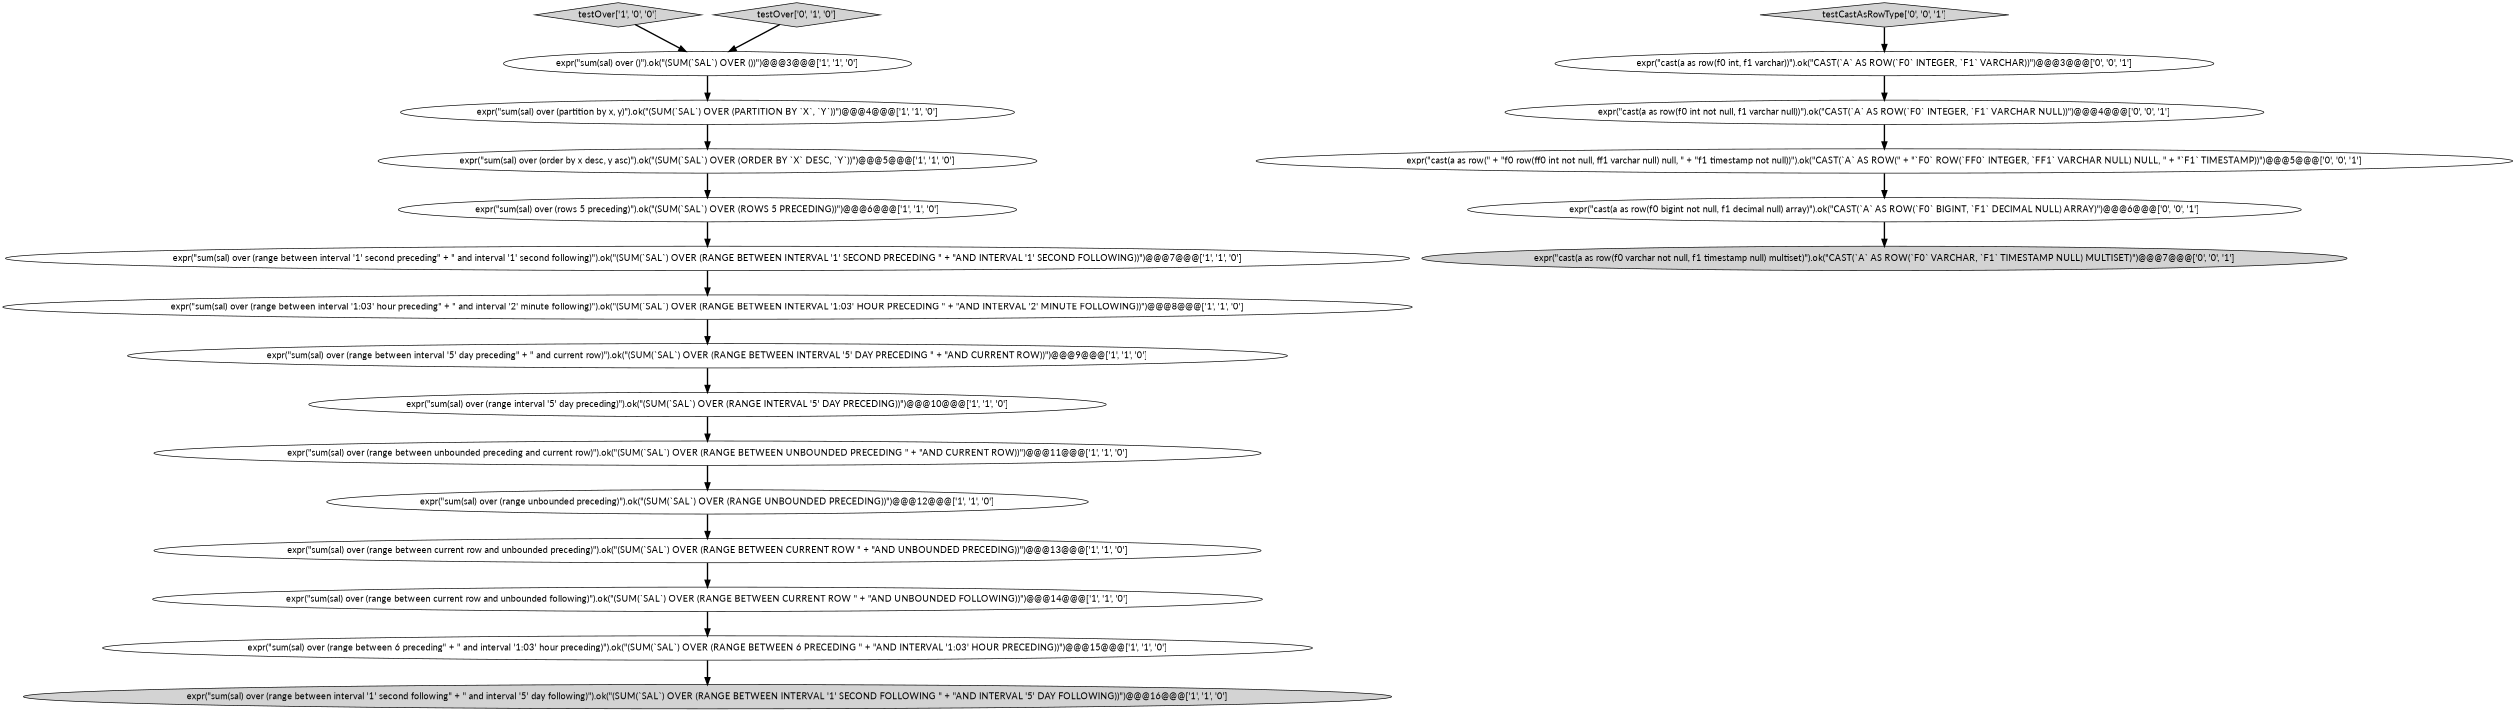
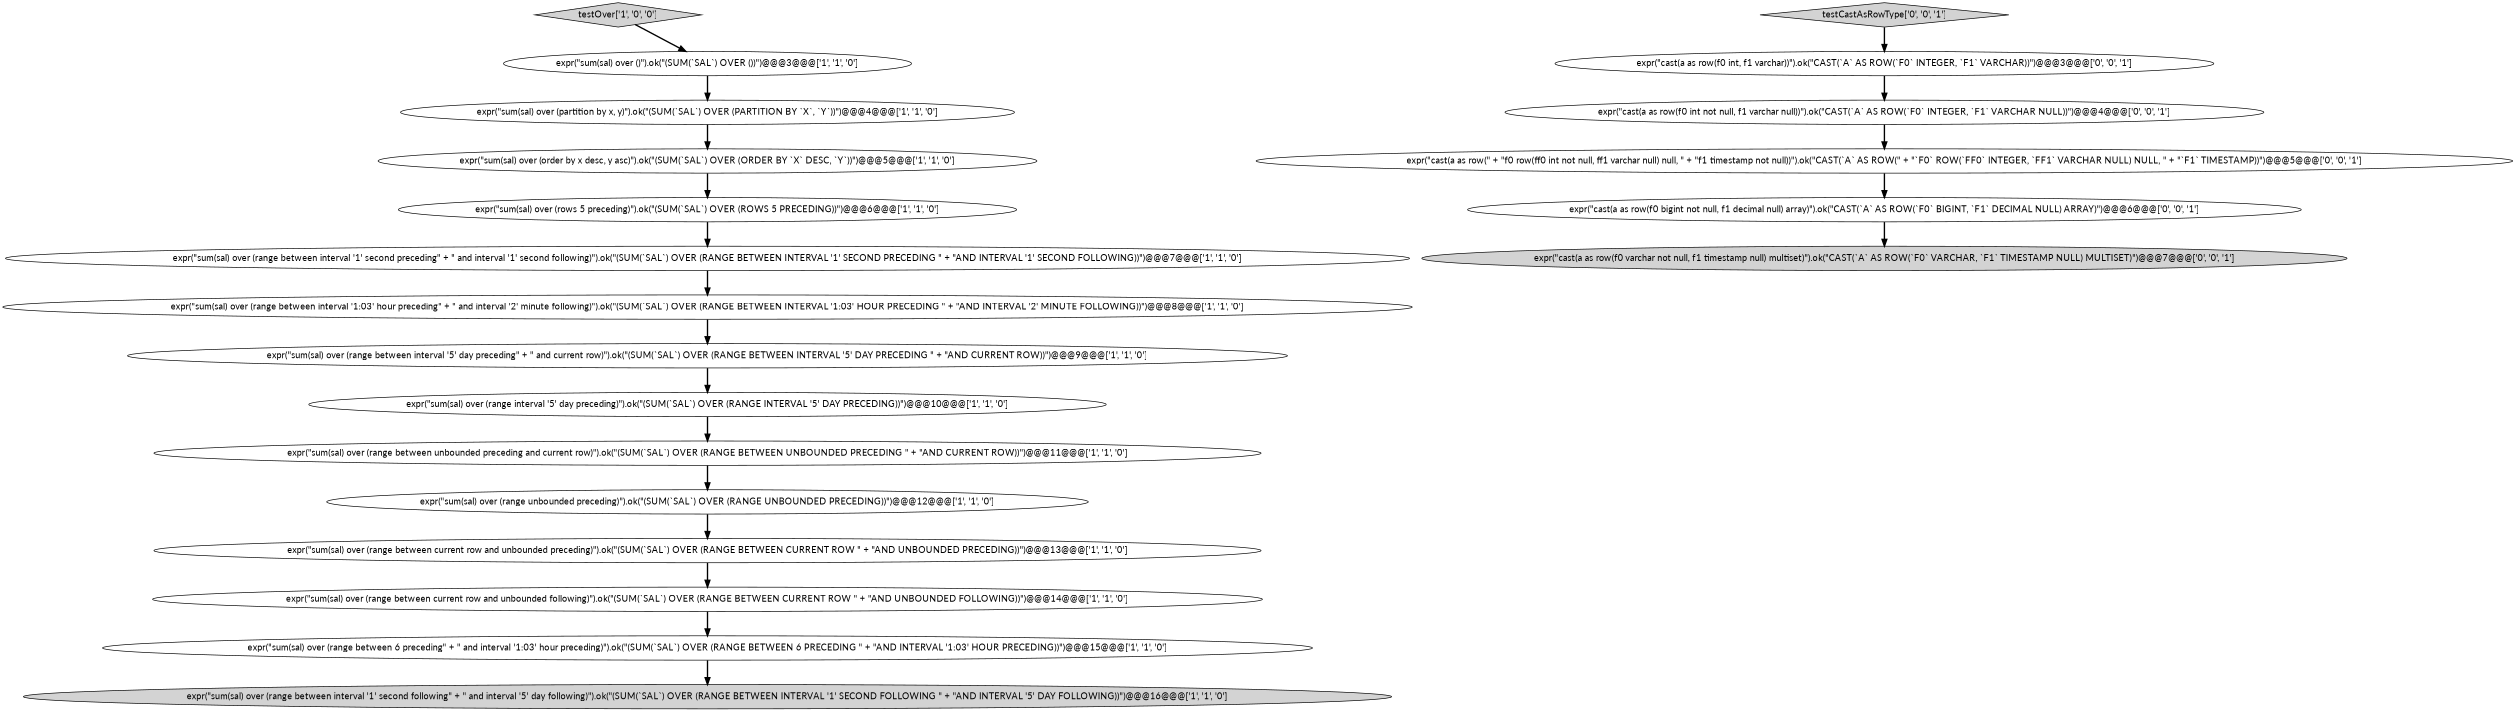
(797, 15) -> none
